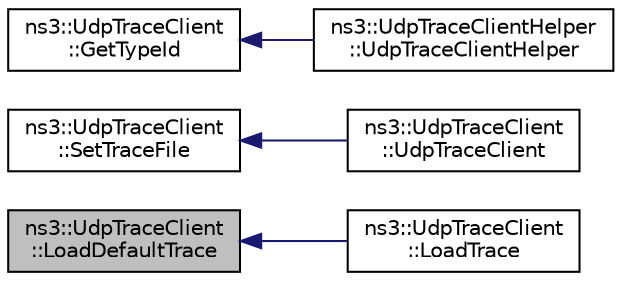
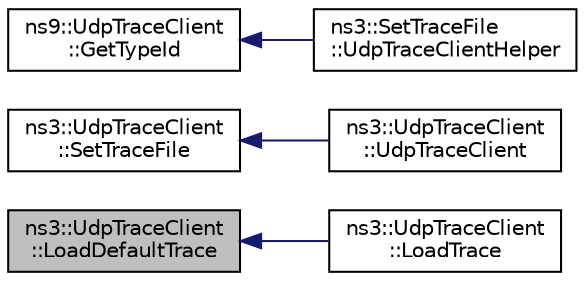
(124, 40) -> (124, 40)
(464, 40) -> (445, 40)
